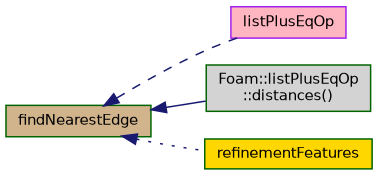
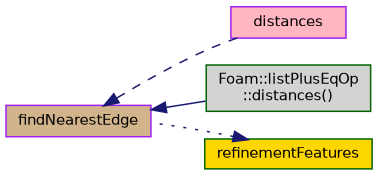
(288, 22) -> (288, 22)
(78, 121) -> (78, 121)
(170, 145) -> (192, 129)
